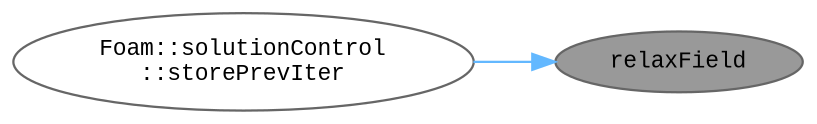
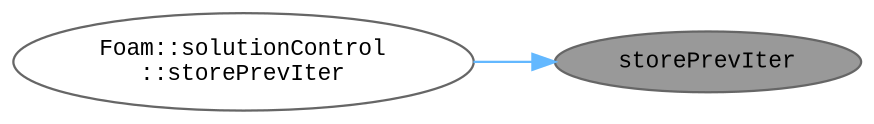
(679, 62) -> (708, 62)
